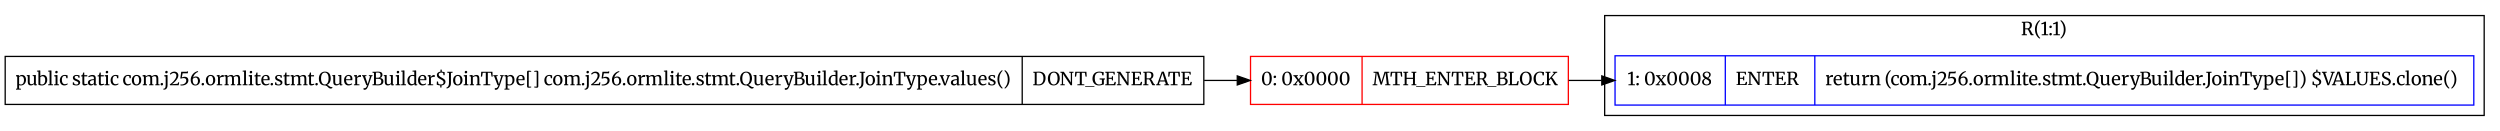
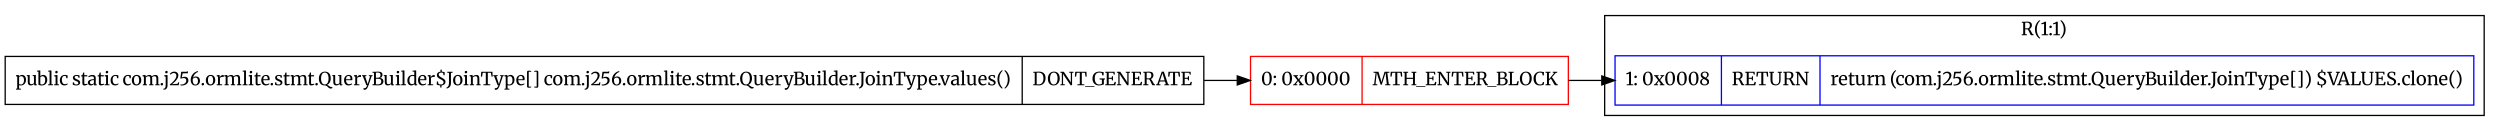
(1767, 80) -> (1771, 80)
